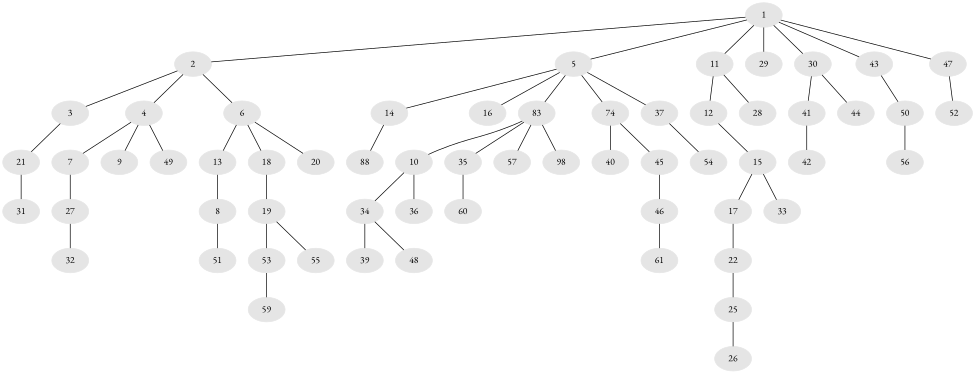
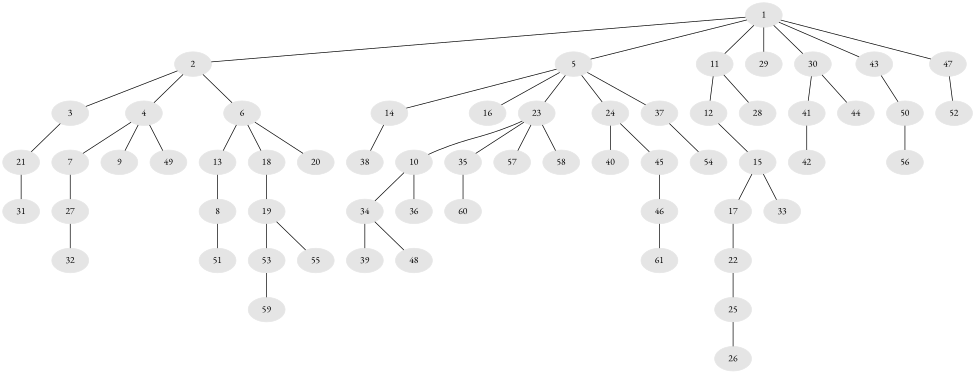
(537, 113) -> (537, 113)
(610, 113) -> (610, 113)
(365, 162) -> (365, 162)
(561, 162) -> (561, 162)
